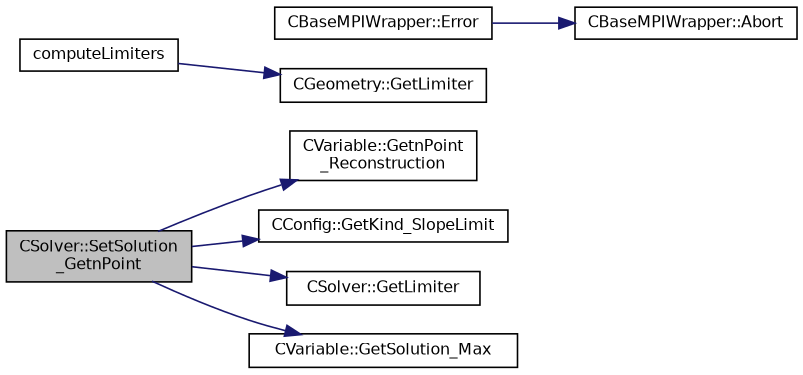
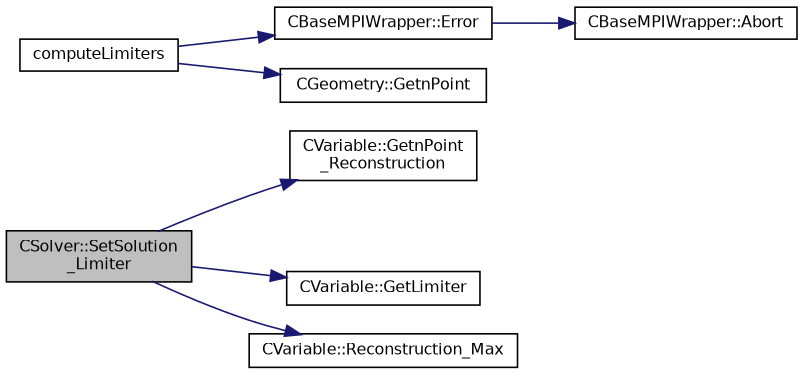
none -> (218, 42)
(383, 85) -> (383, 85)
(383, 226) -> none
(99, 256) -> (99, 256)
(383, 288) -> (383, 288)
(383, 351) -> (383, 351)
